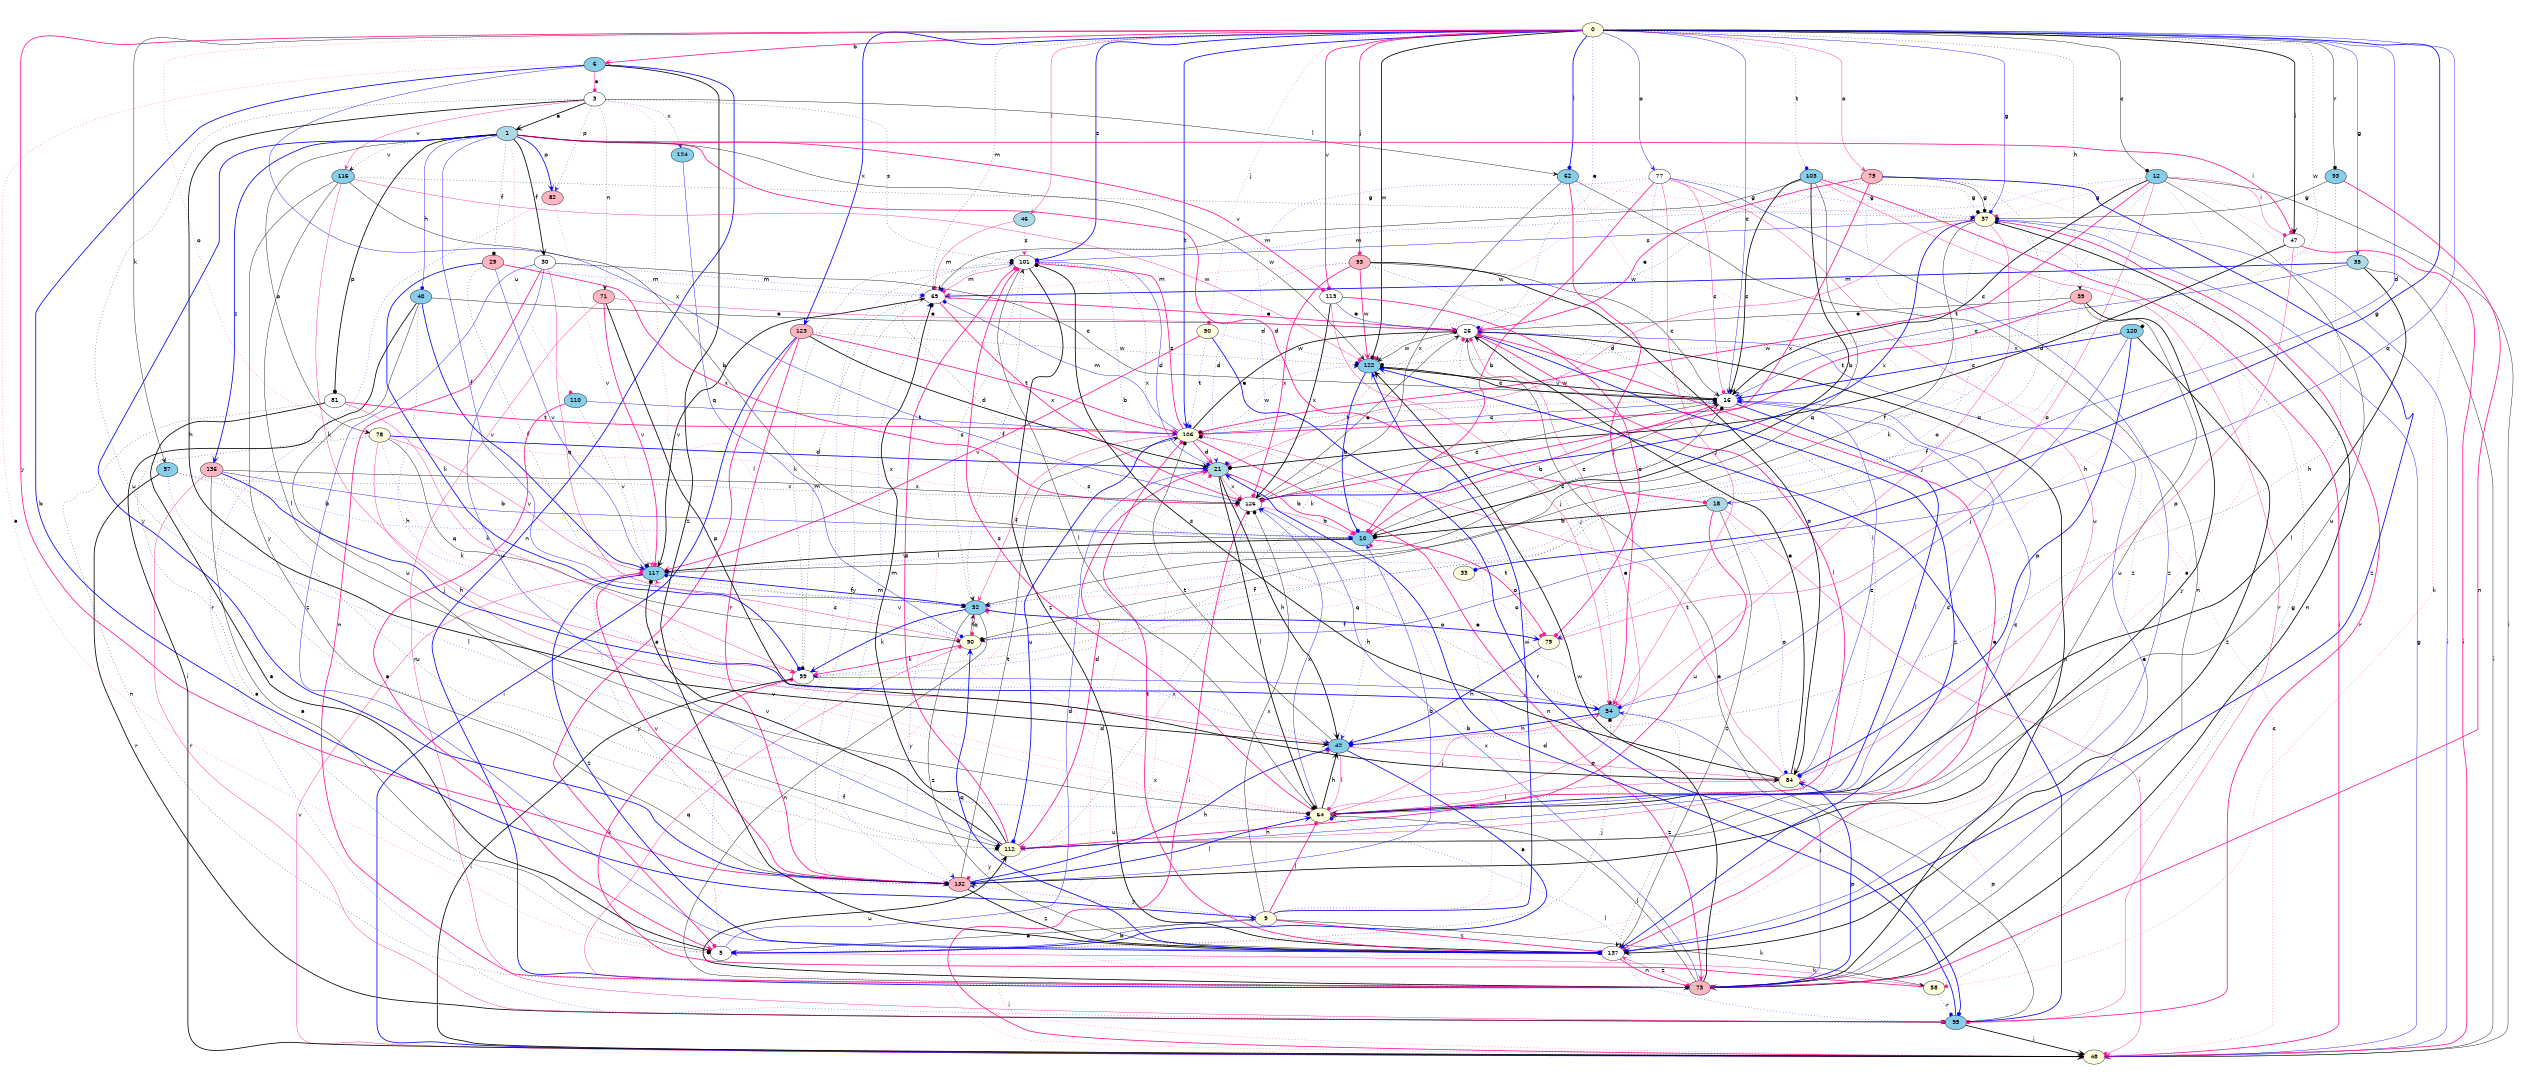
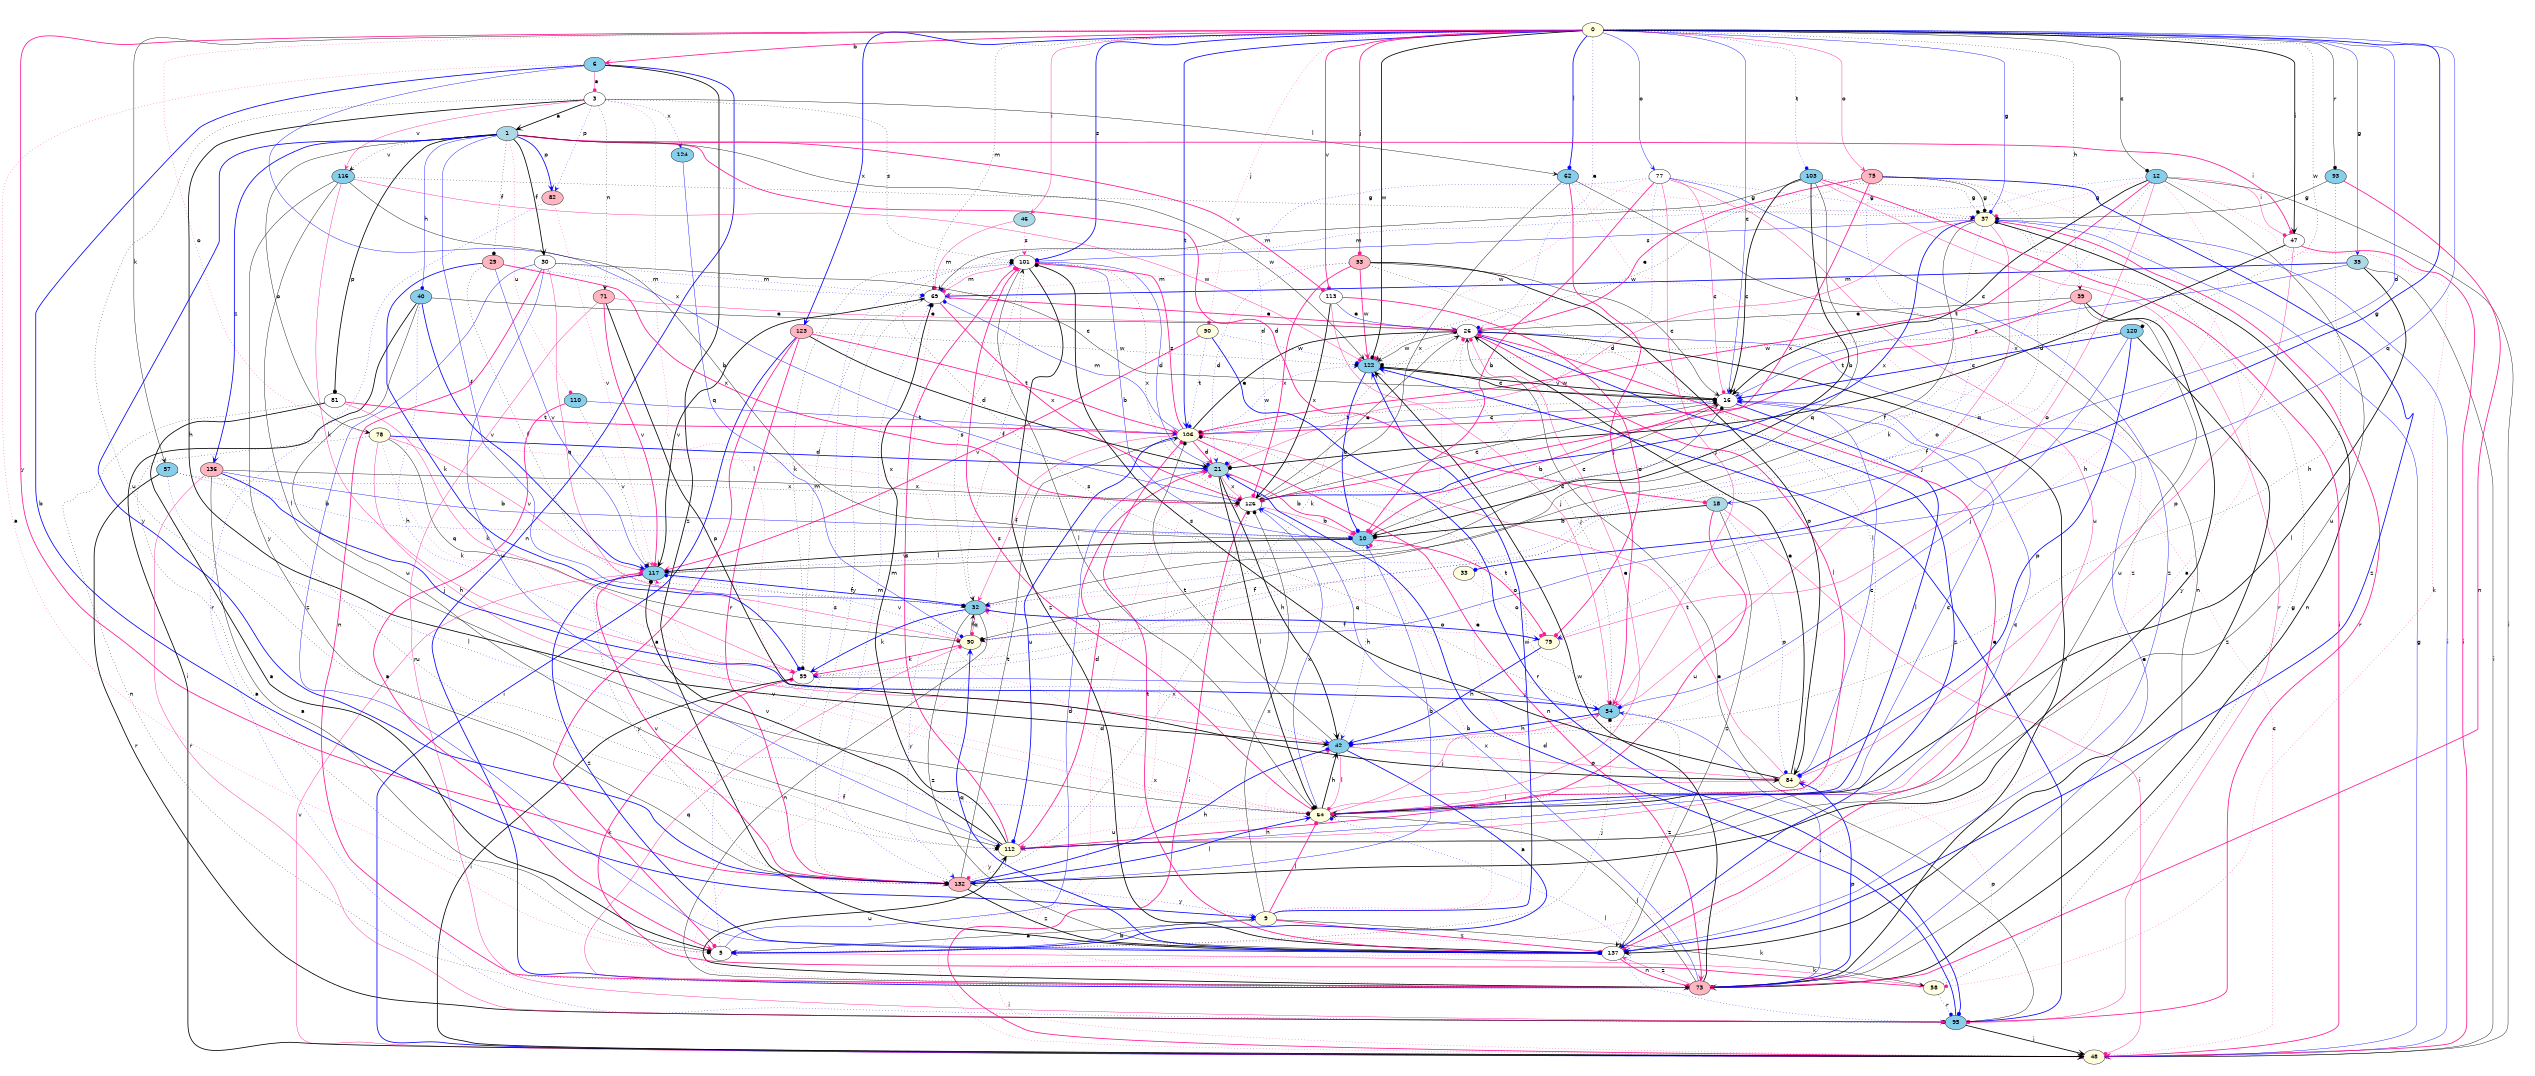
(1127, 438) -> (1127, 438)
(1115, 903) -> (1112, 896)
